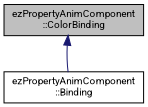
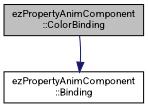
(67, 59) -> (81, 49)
